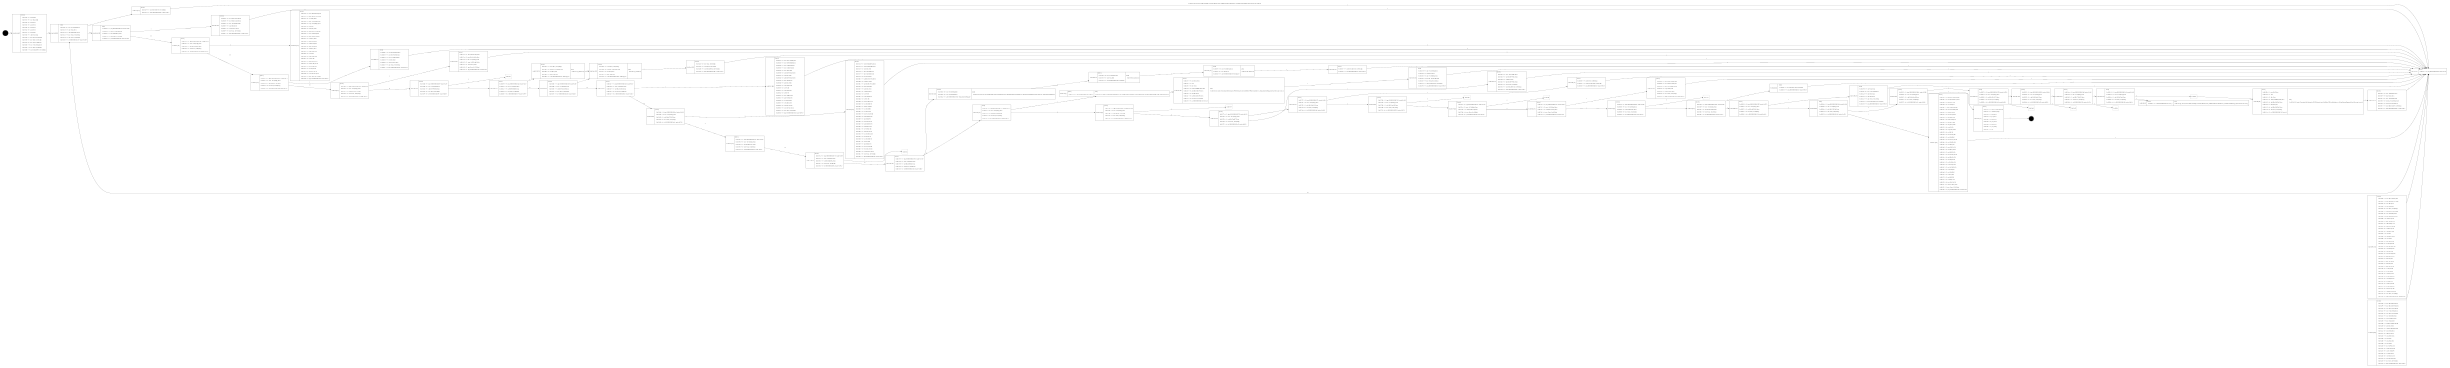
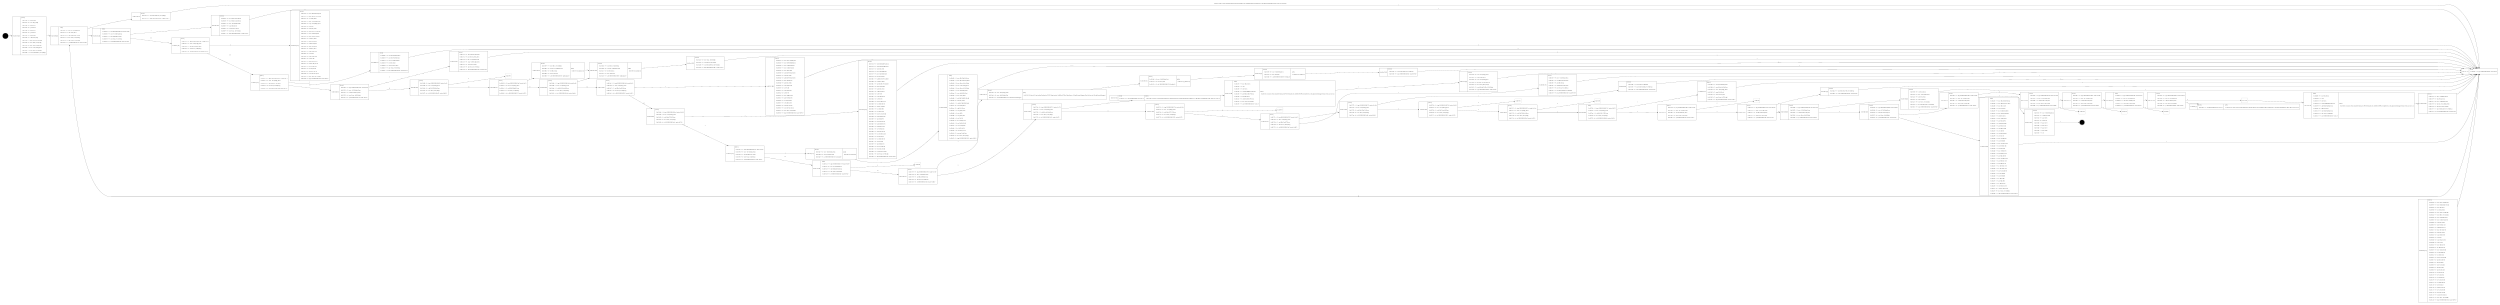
none -> (831, 154)
